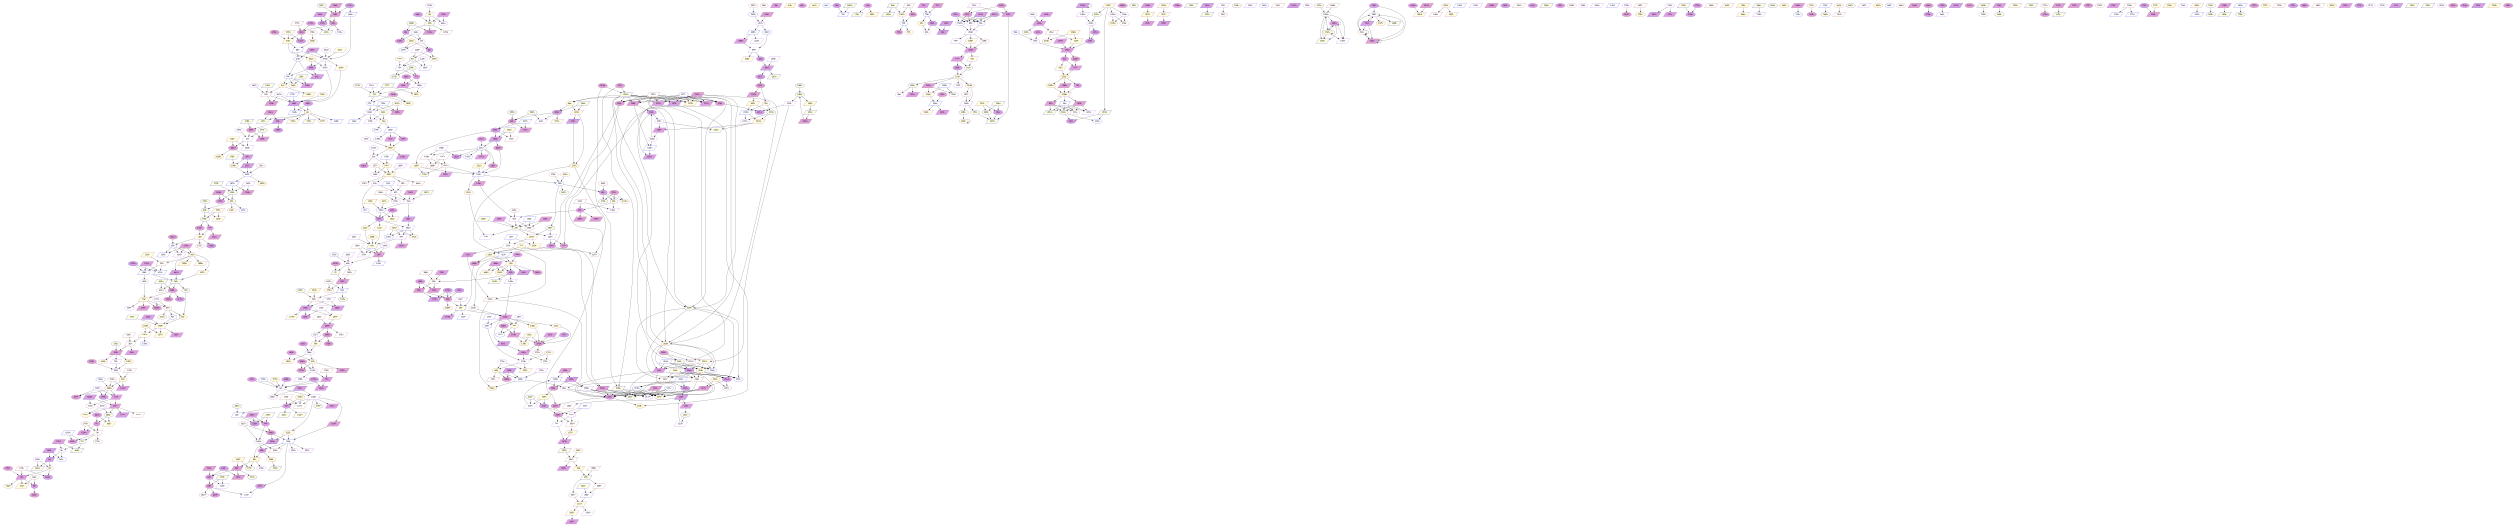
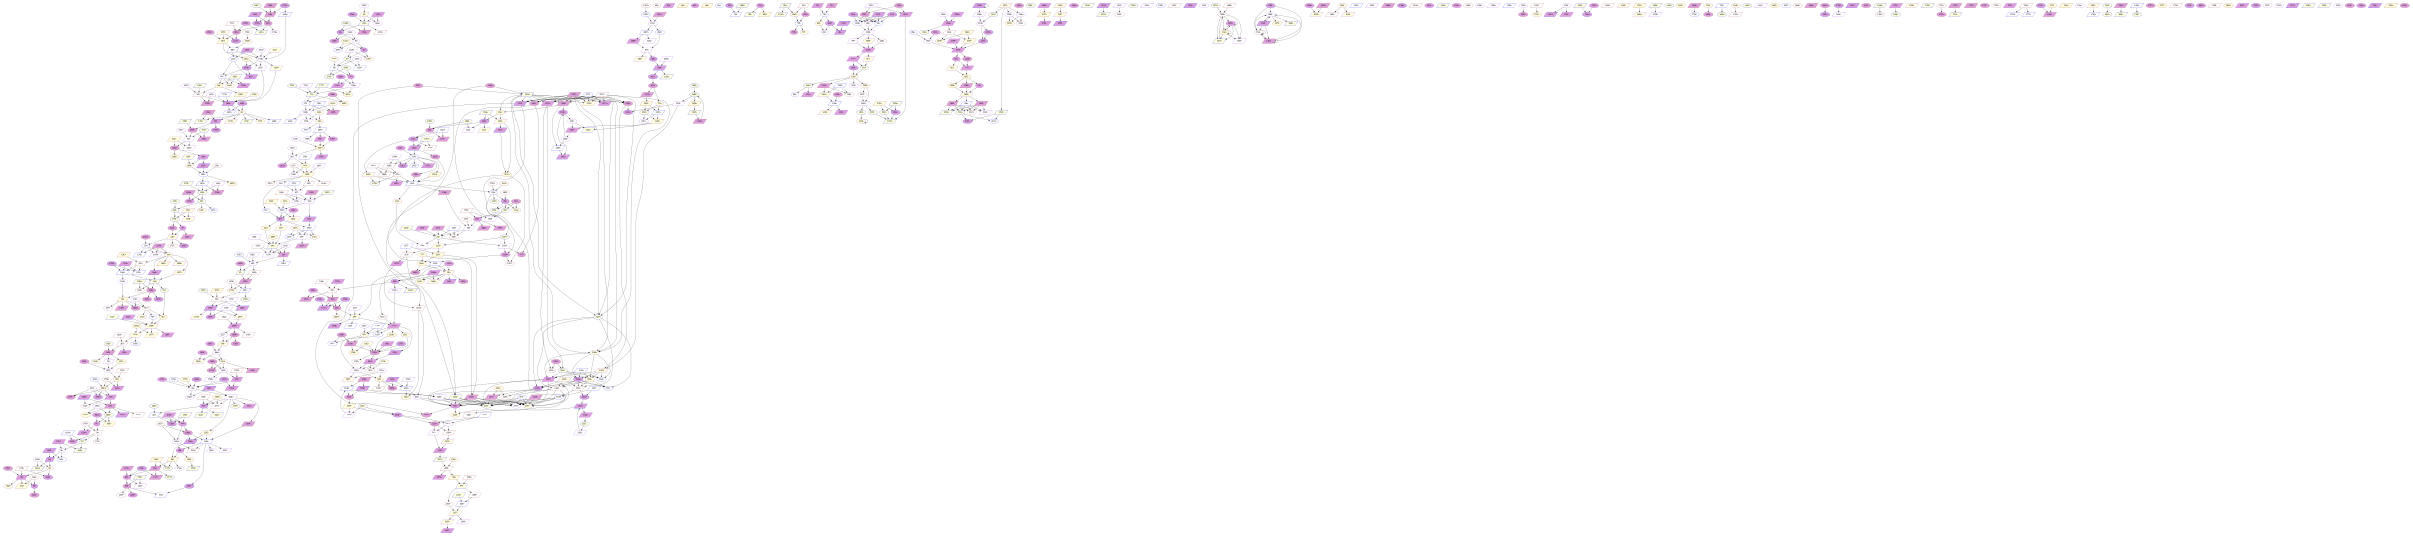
(611, 98) -> (531, 109)
